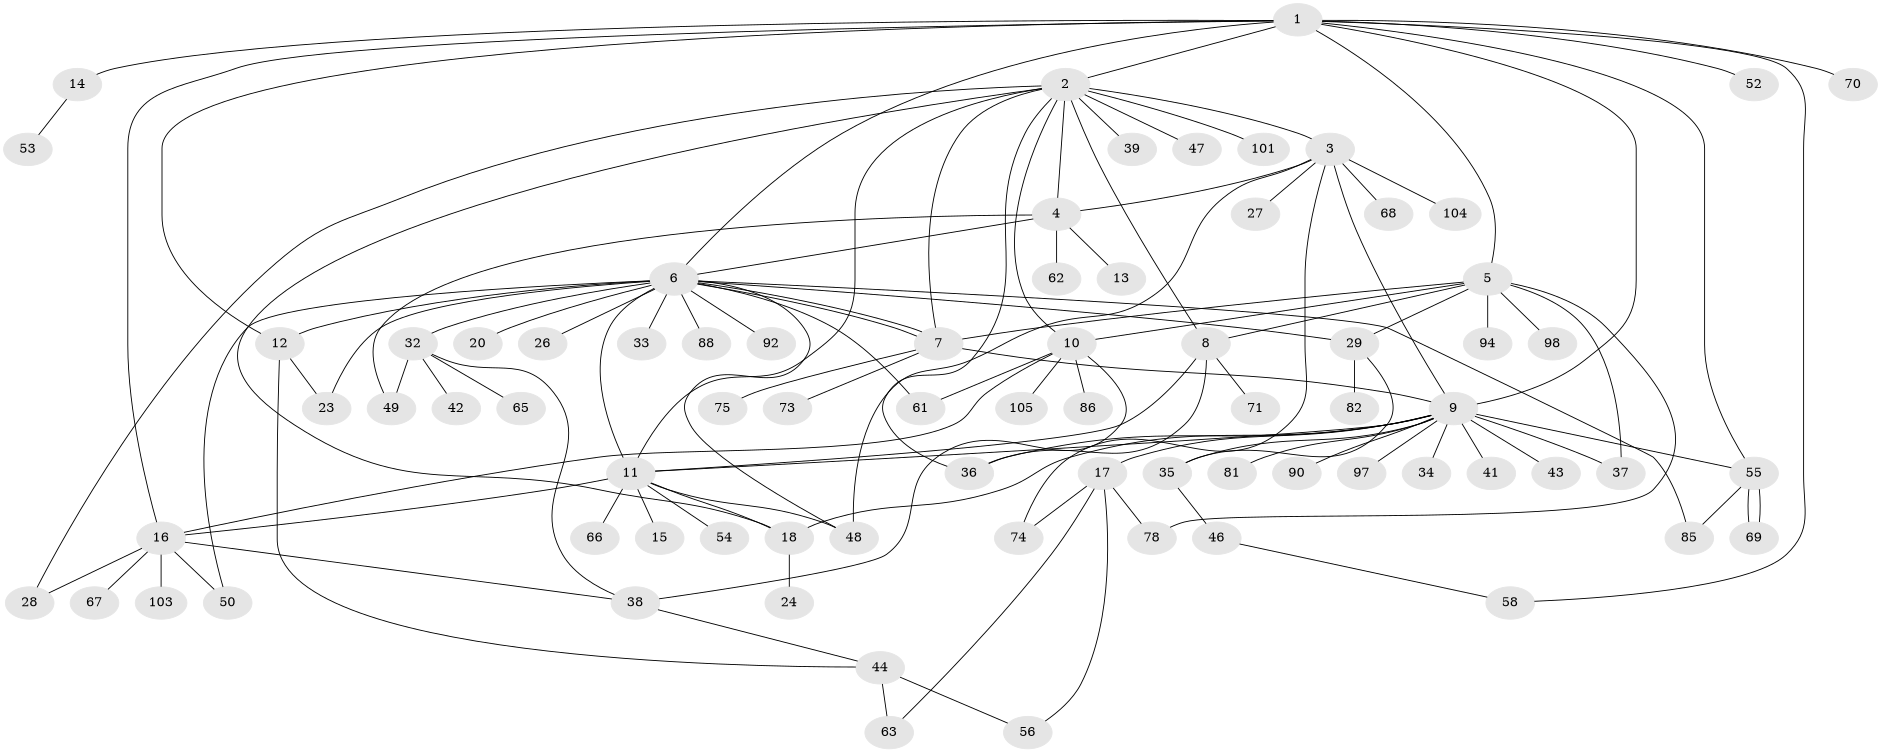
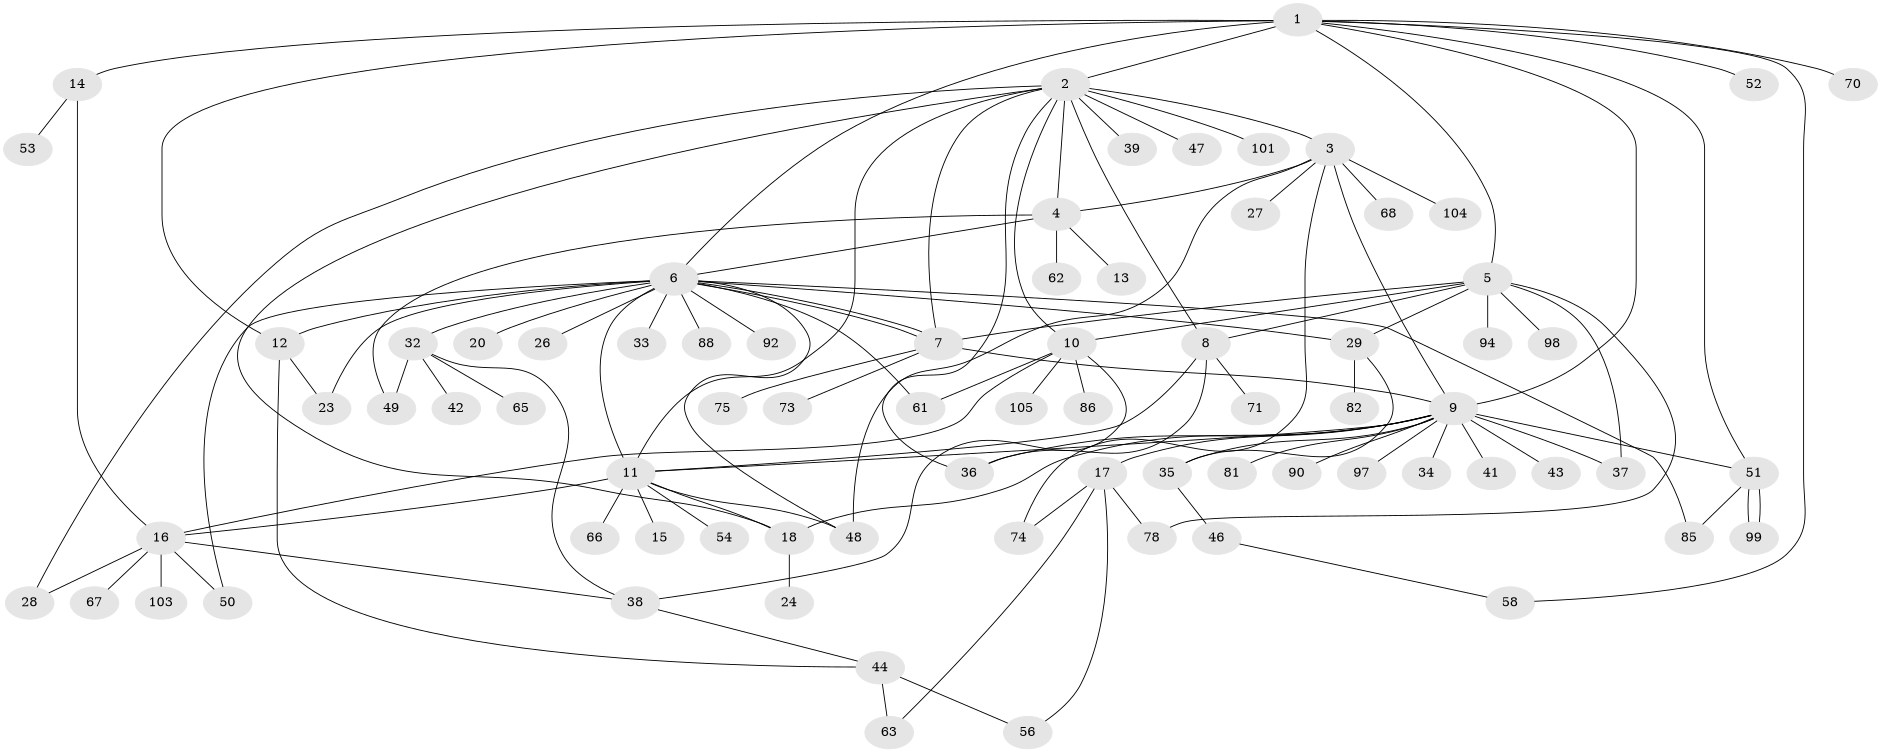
(492, 42) -> (77, 324)
(1754, 473) -> (1754, 473)
(1754, 538) -> (1754, 538)
